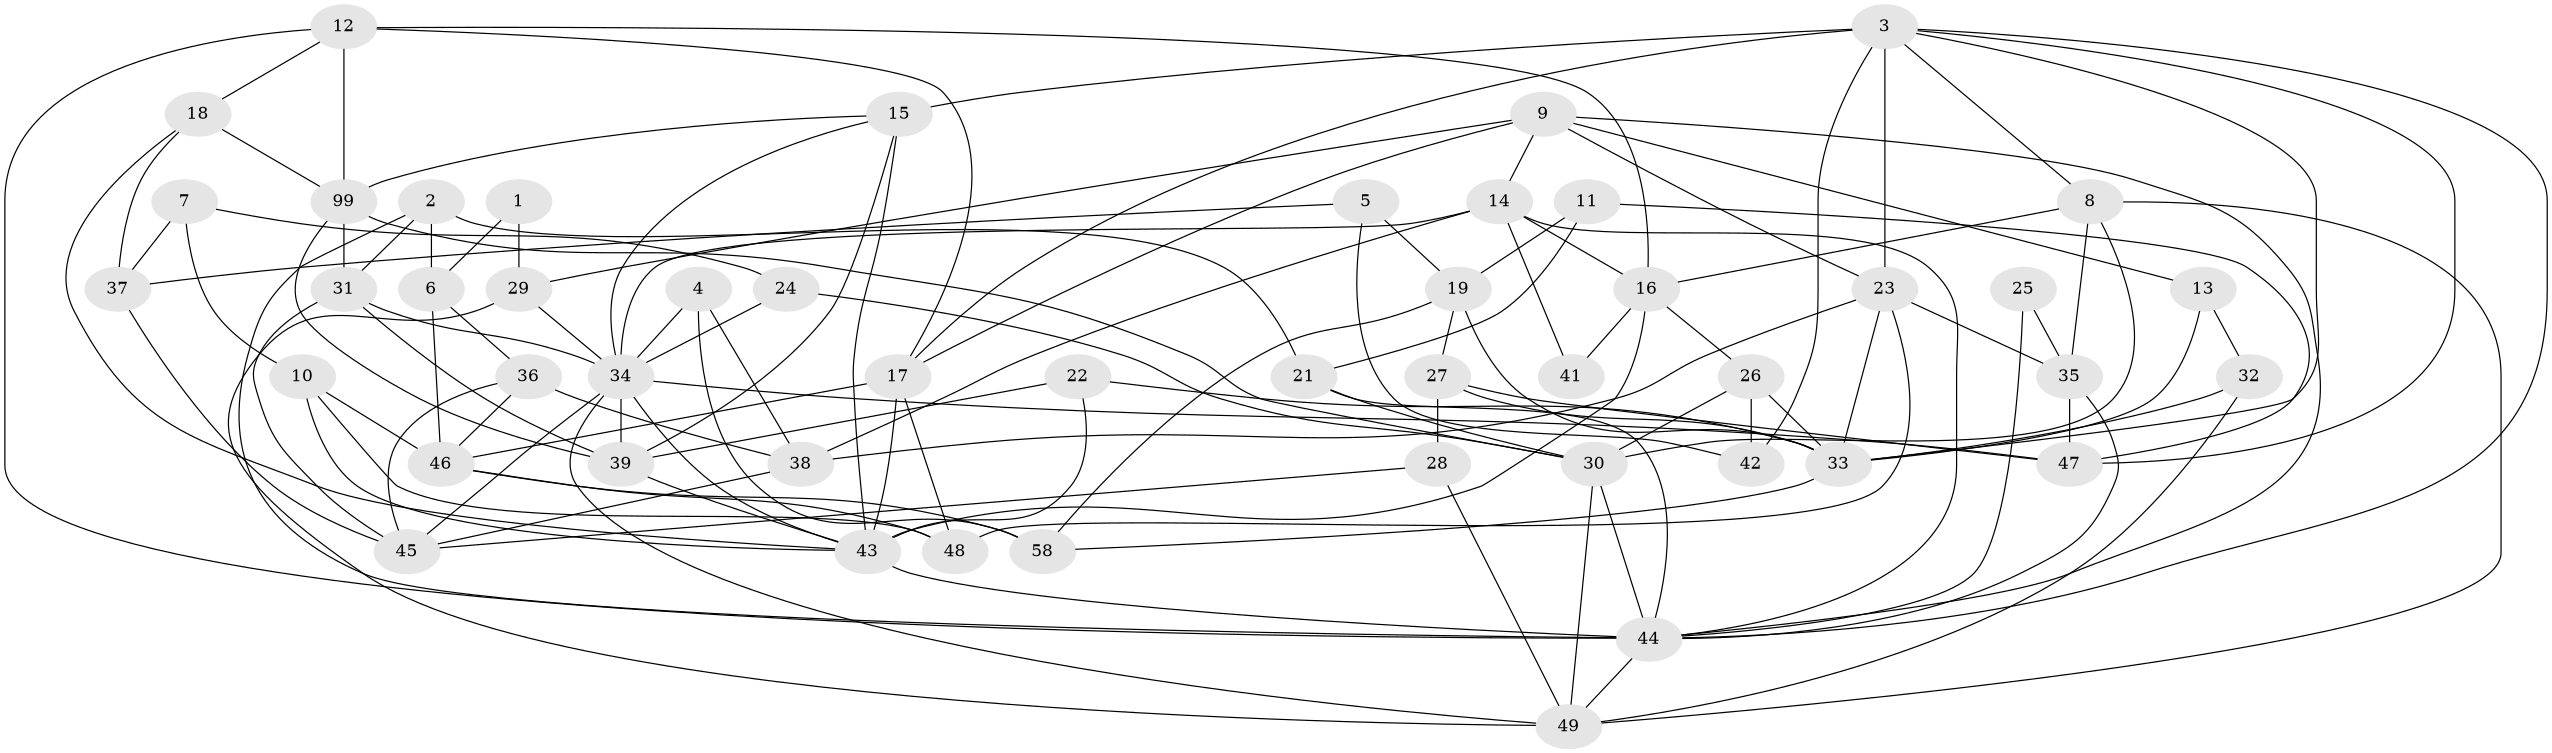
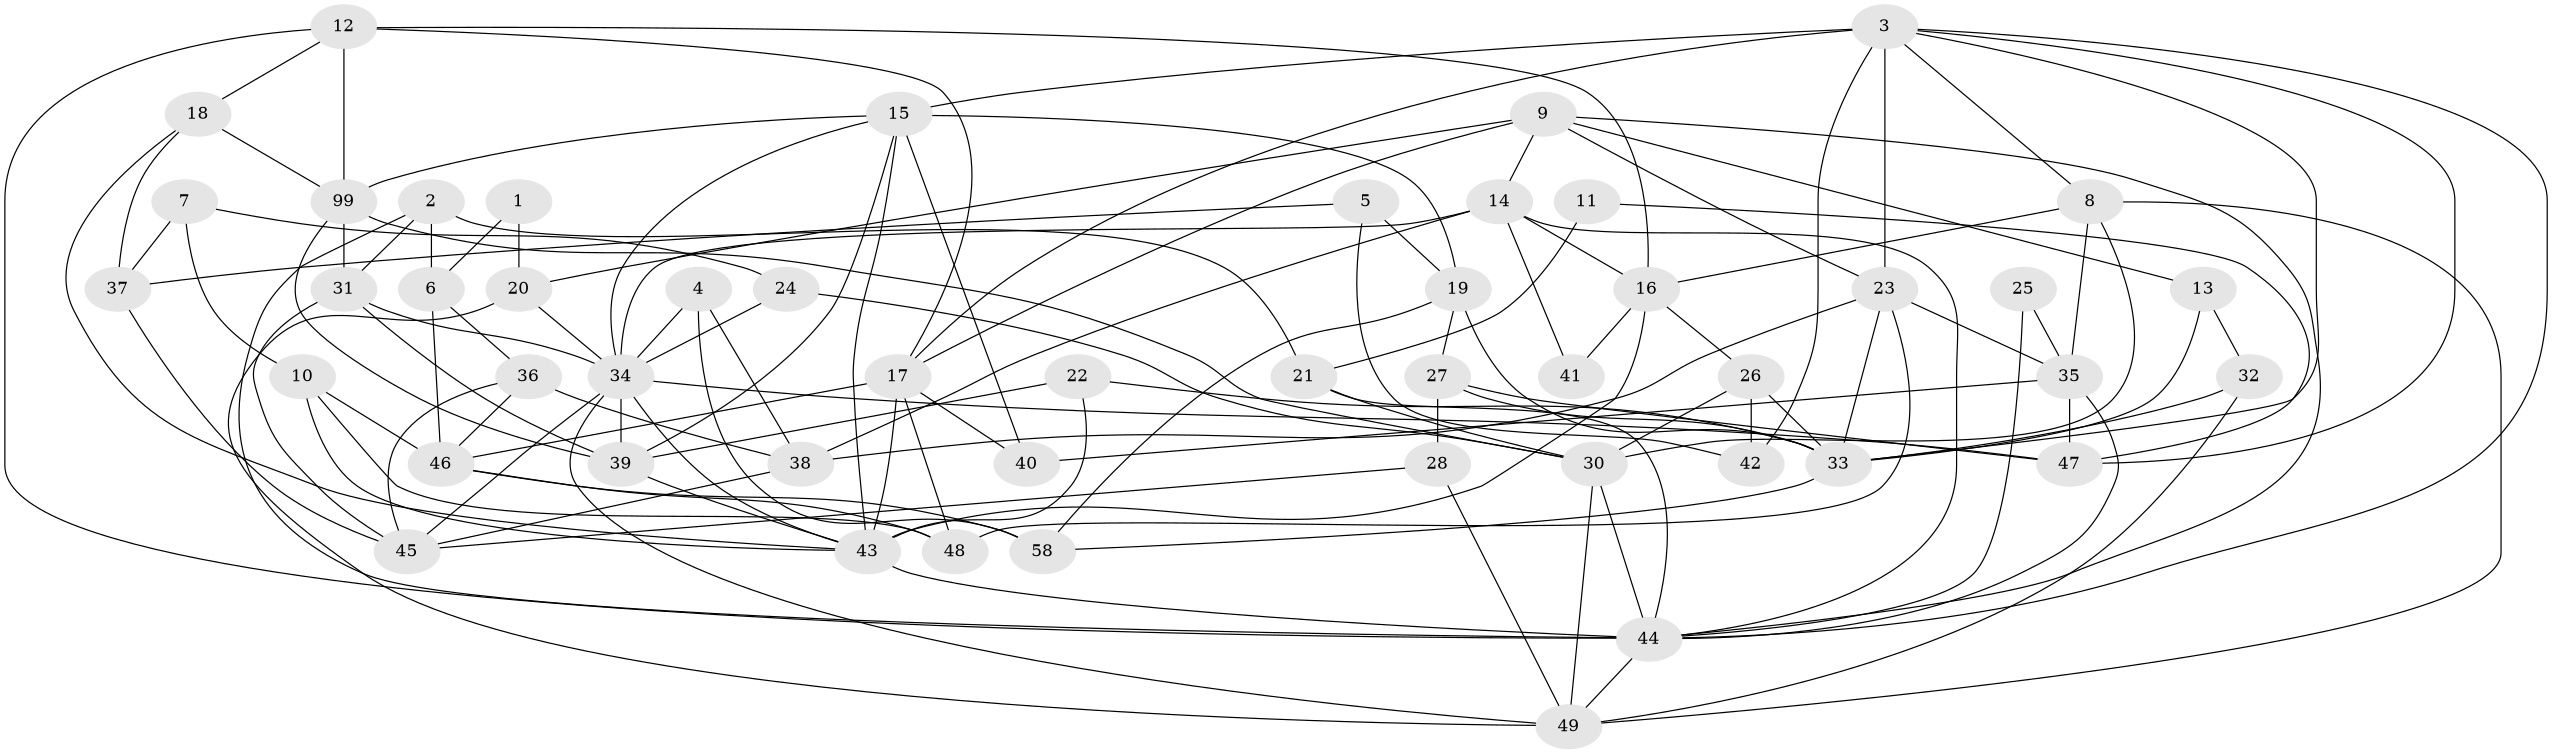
(1525, 244) -> (1225, 132)
(519, 289) -> (519, 289)
none -> (1027, 464)
